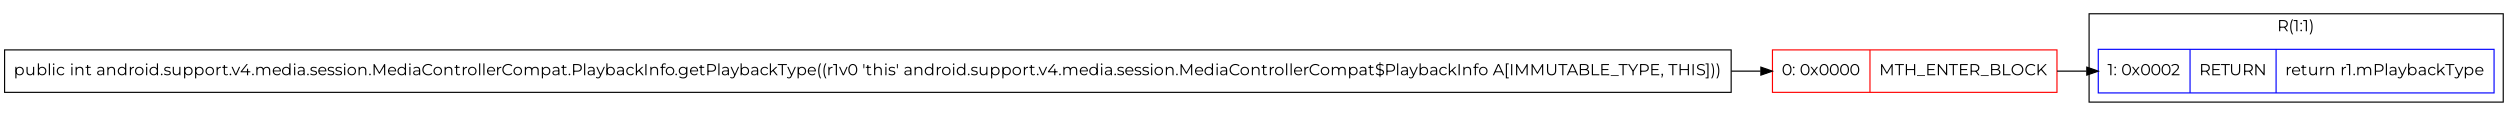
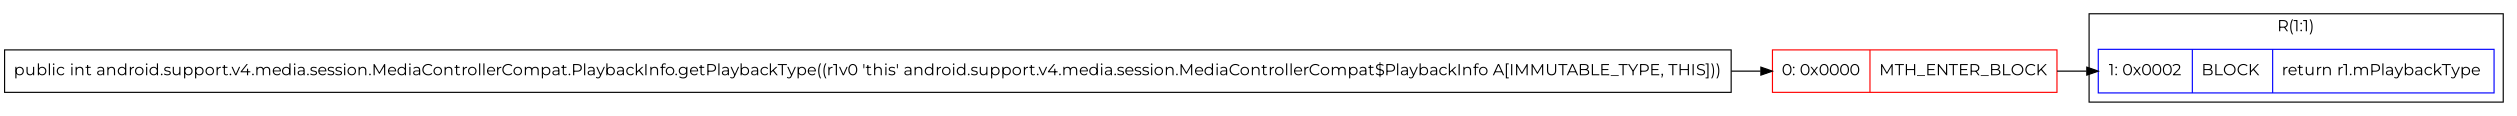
(2233, 71) -> (2231, 71)
